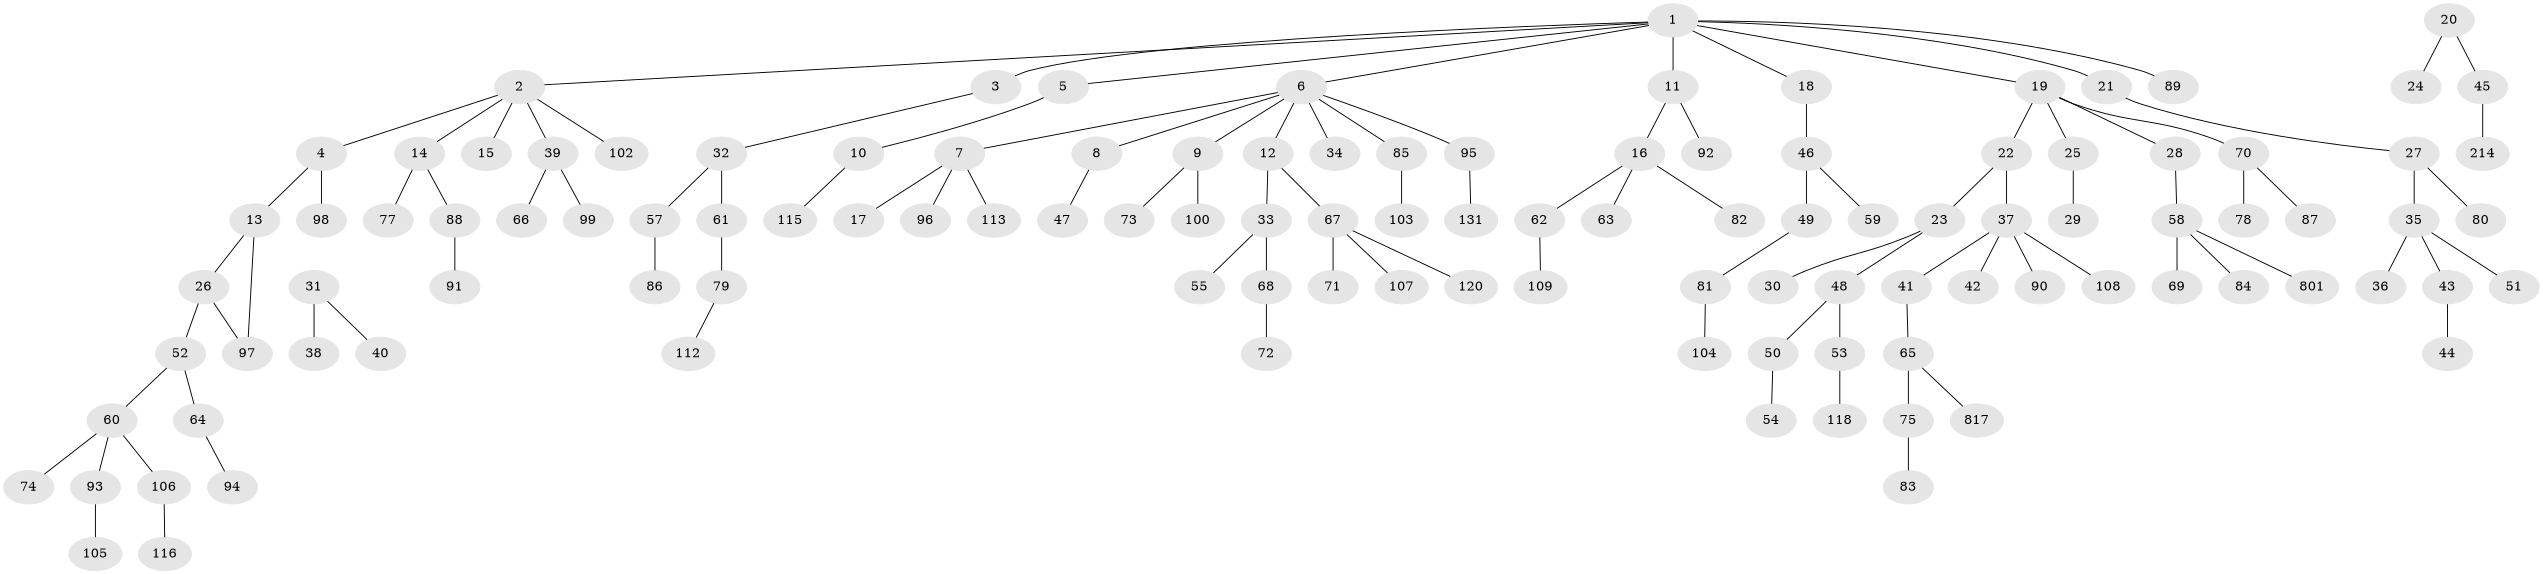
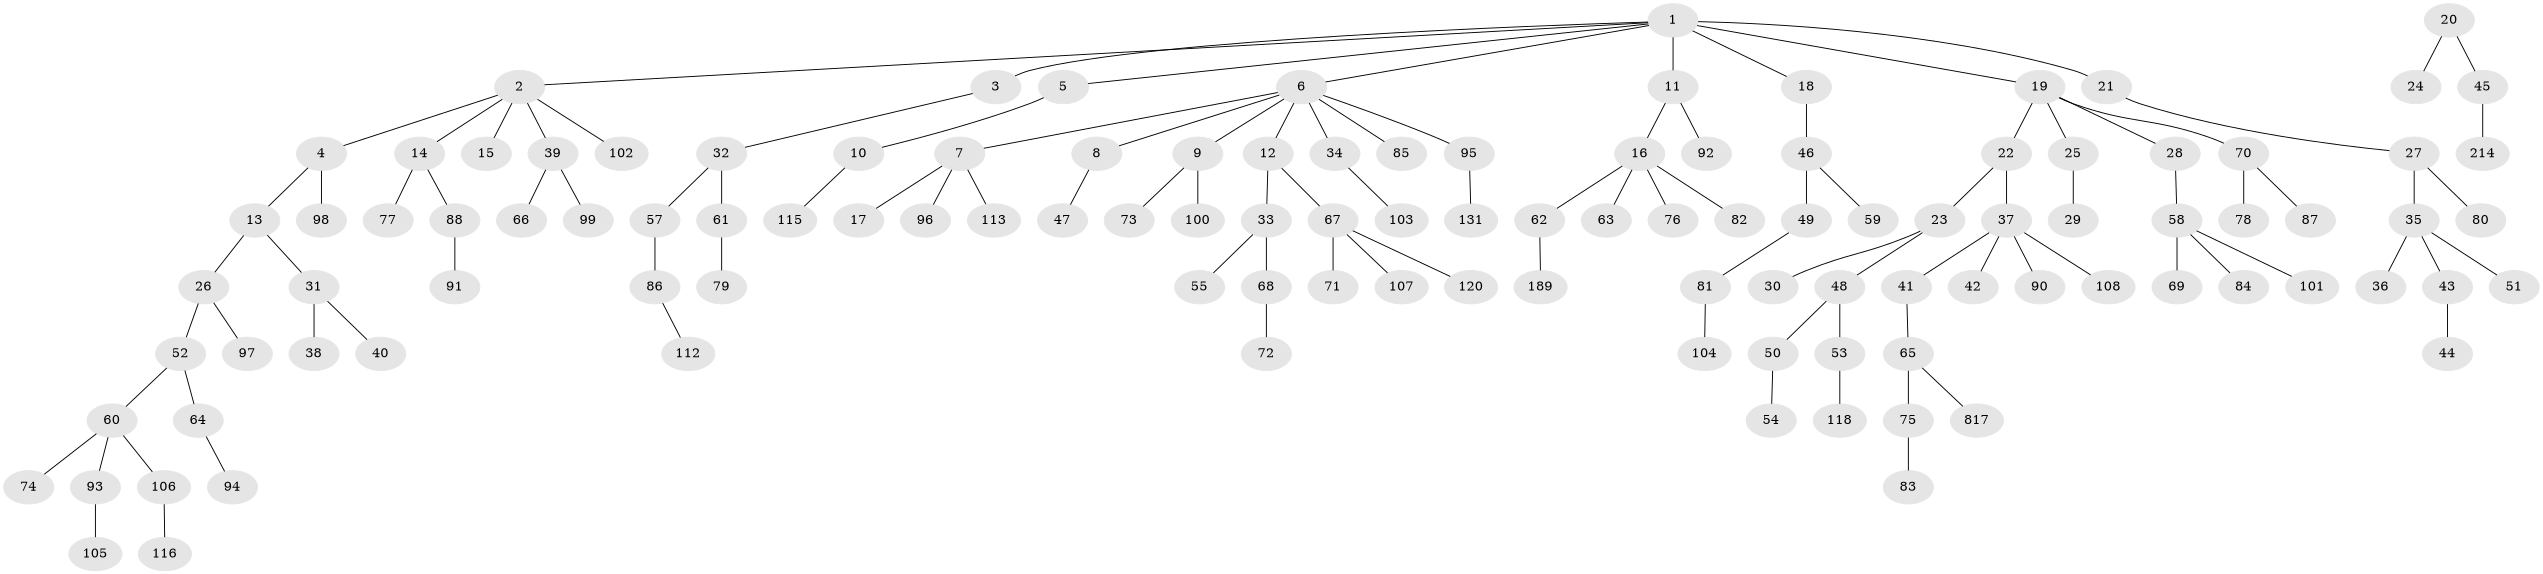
(2173, 87) -> none
(1402, 187) -> (1368, 187)
none -> (1673, 220)
(251, 287) -> (284, 254)
(1541, 287) -> (1541, 287)
(2312, 287) -> (2312, 287)
(705, 320) -> (672, 320)
